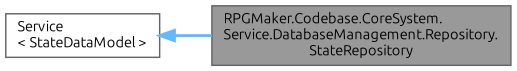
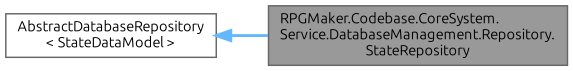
(83, 36) -> (111, 36)
